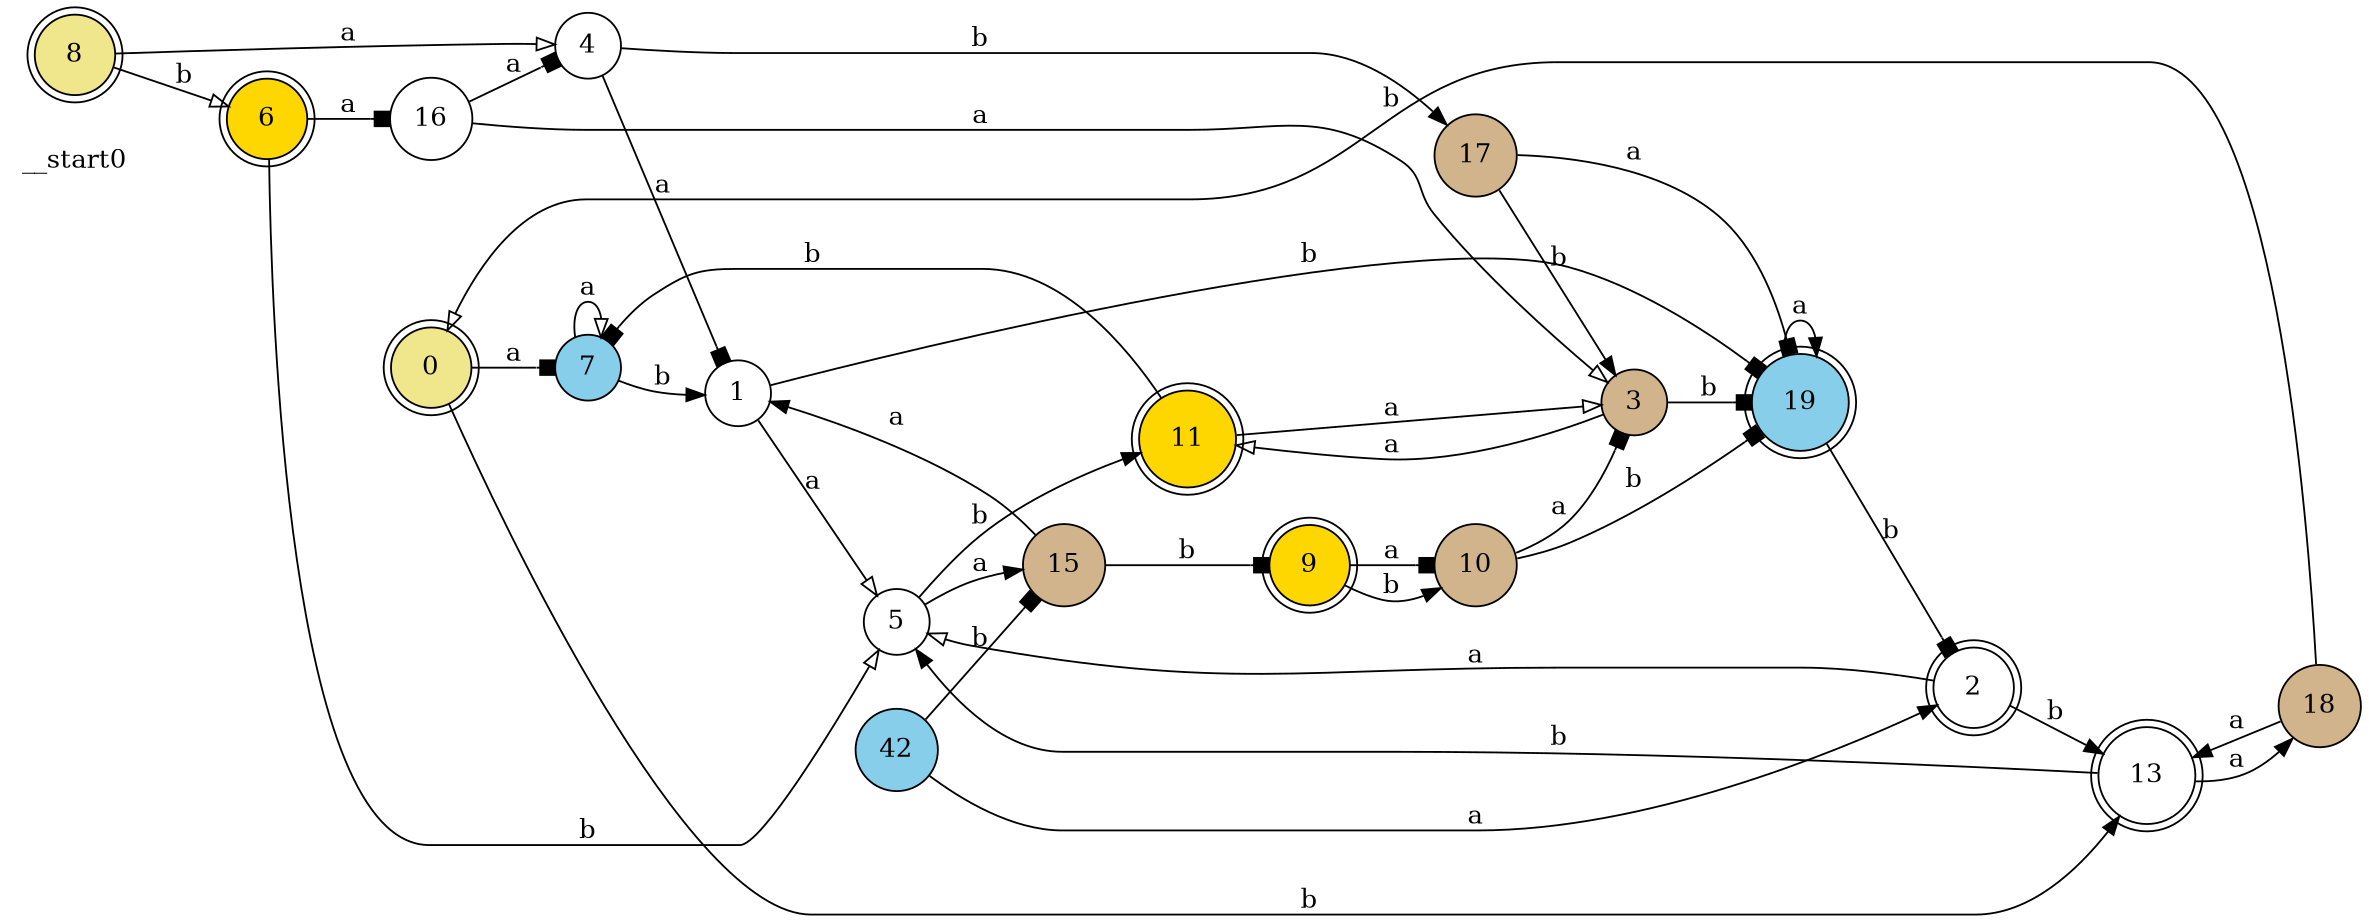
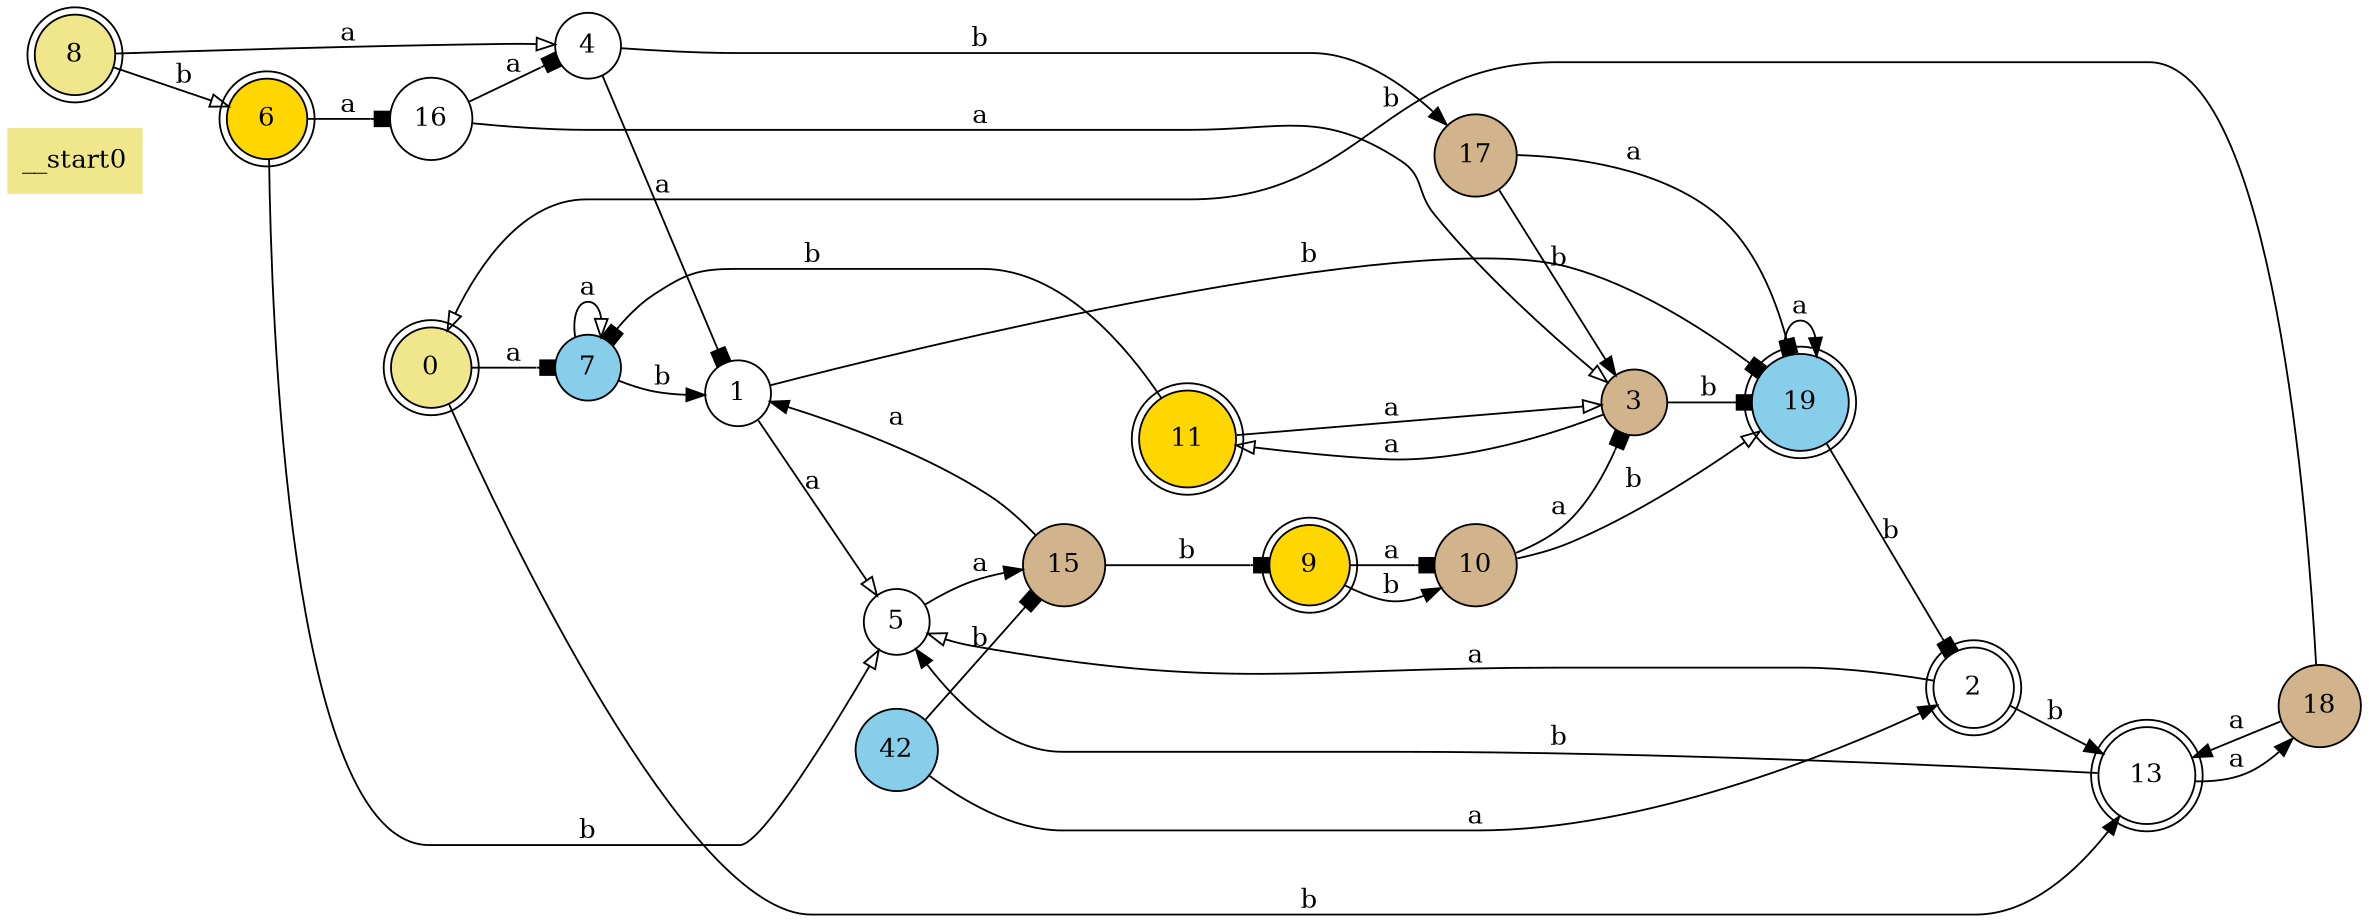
(75, 161) -> (75, 161)
(1636, 510) -> (1636, 510)
(1001, 521) -> none
